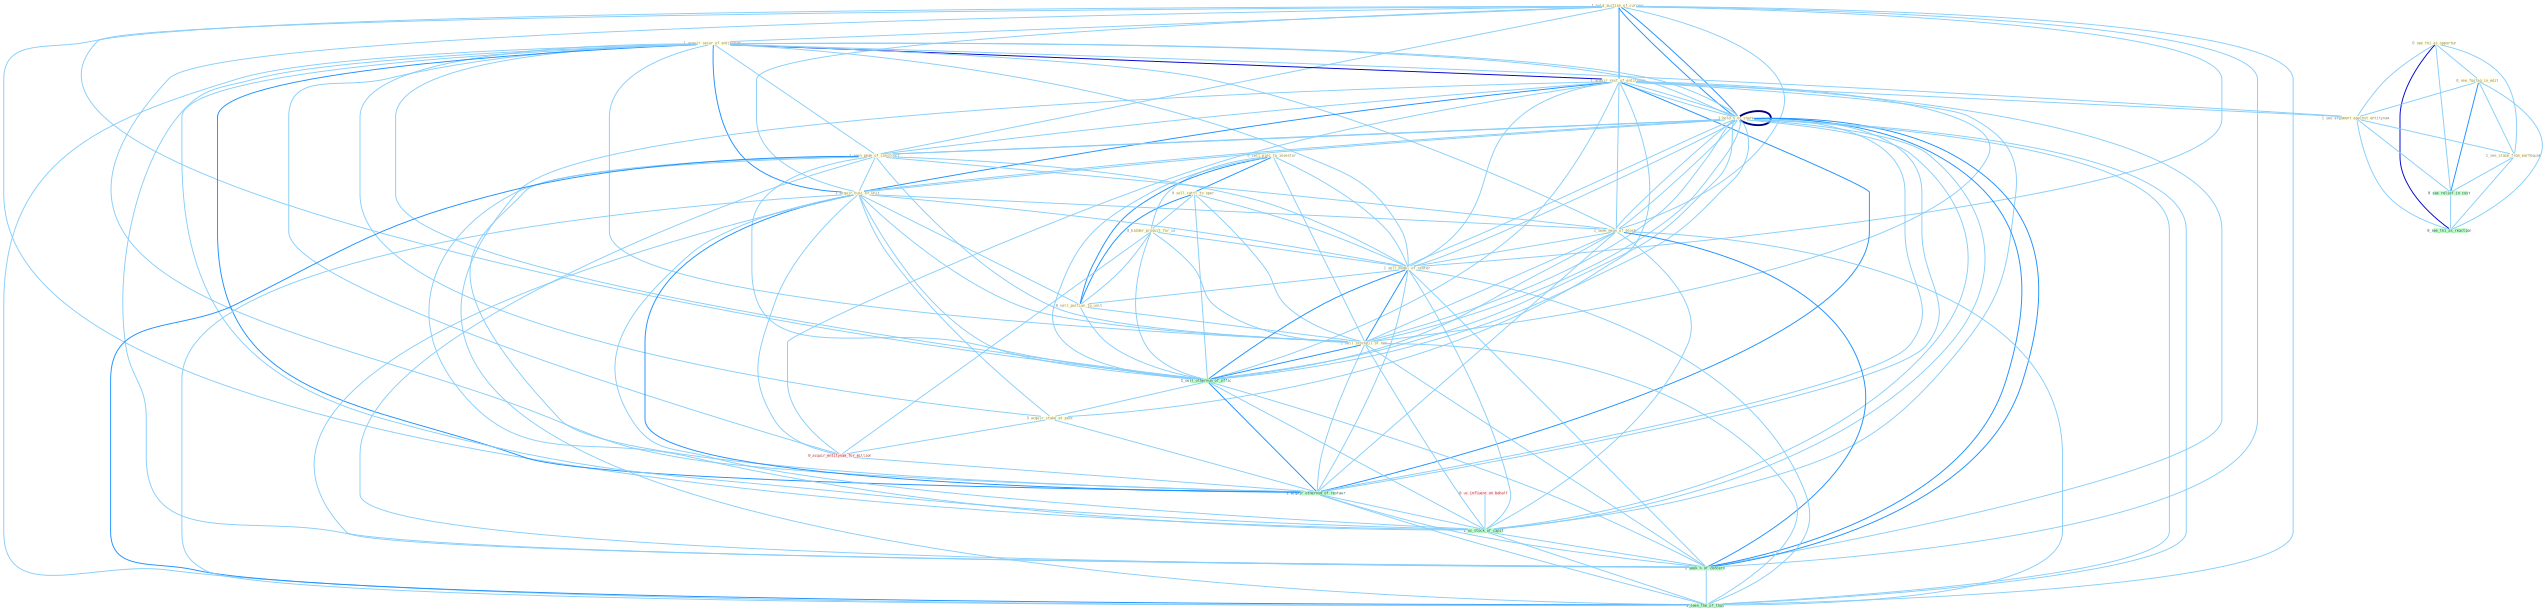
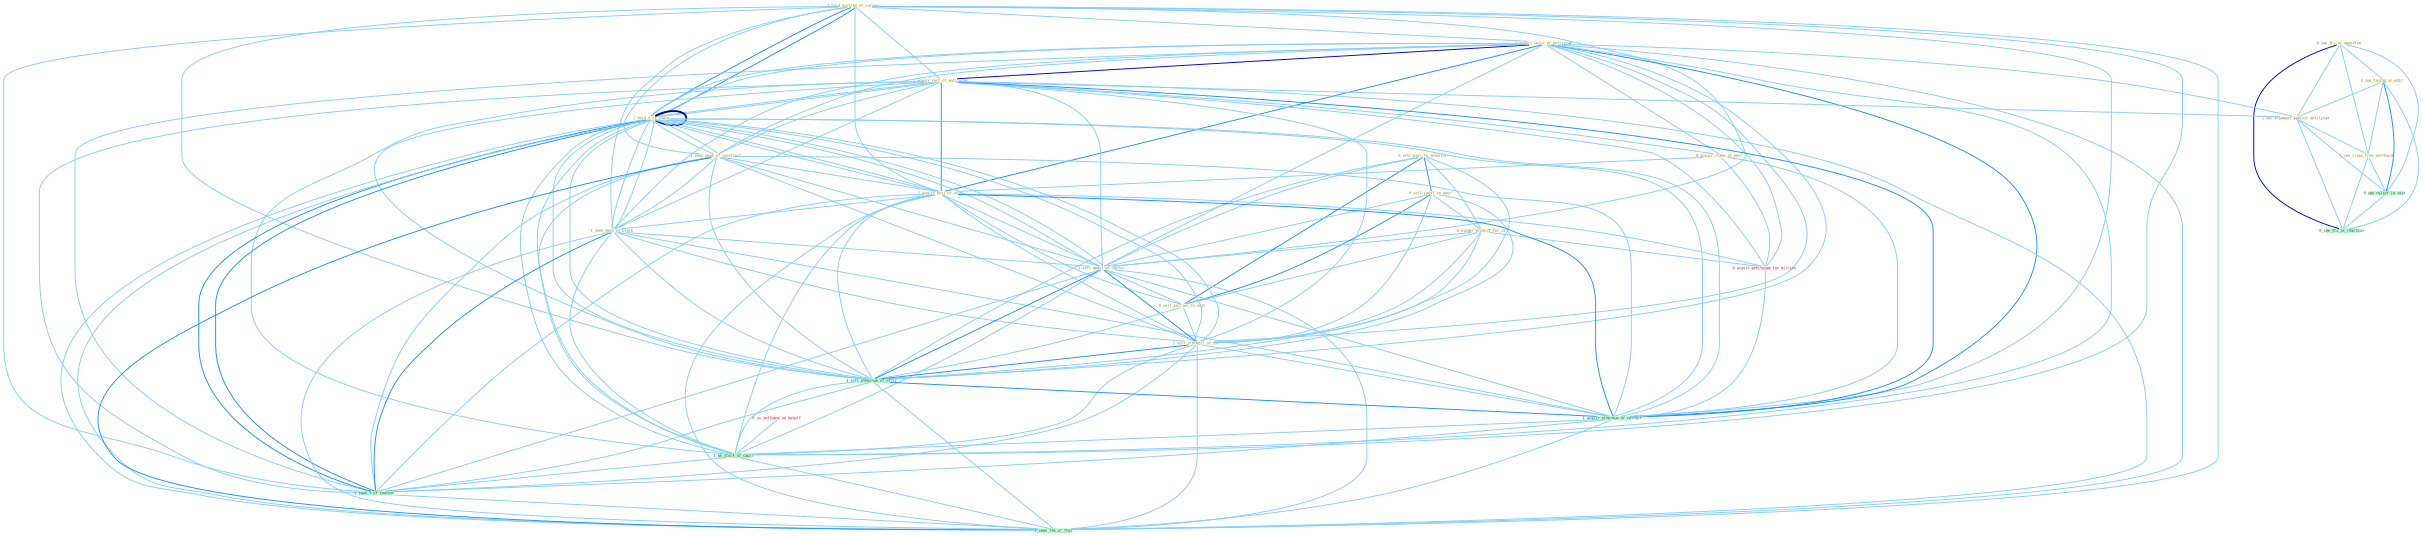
(1619, 43) -> (898, 43)
(1129, 399) -> (968, 459)
